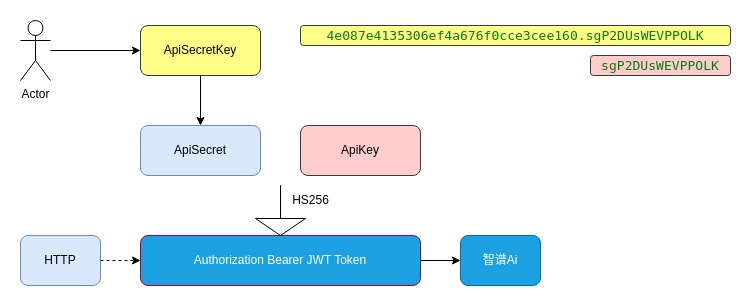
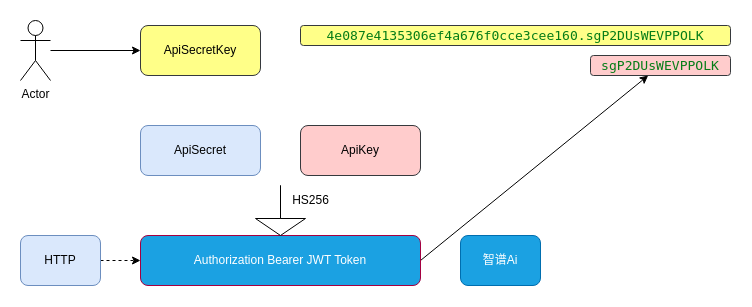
(201, 97) -> none
(437, 261) -> (531, 170)
